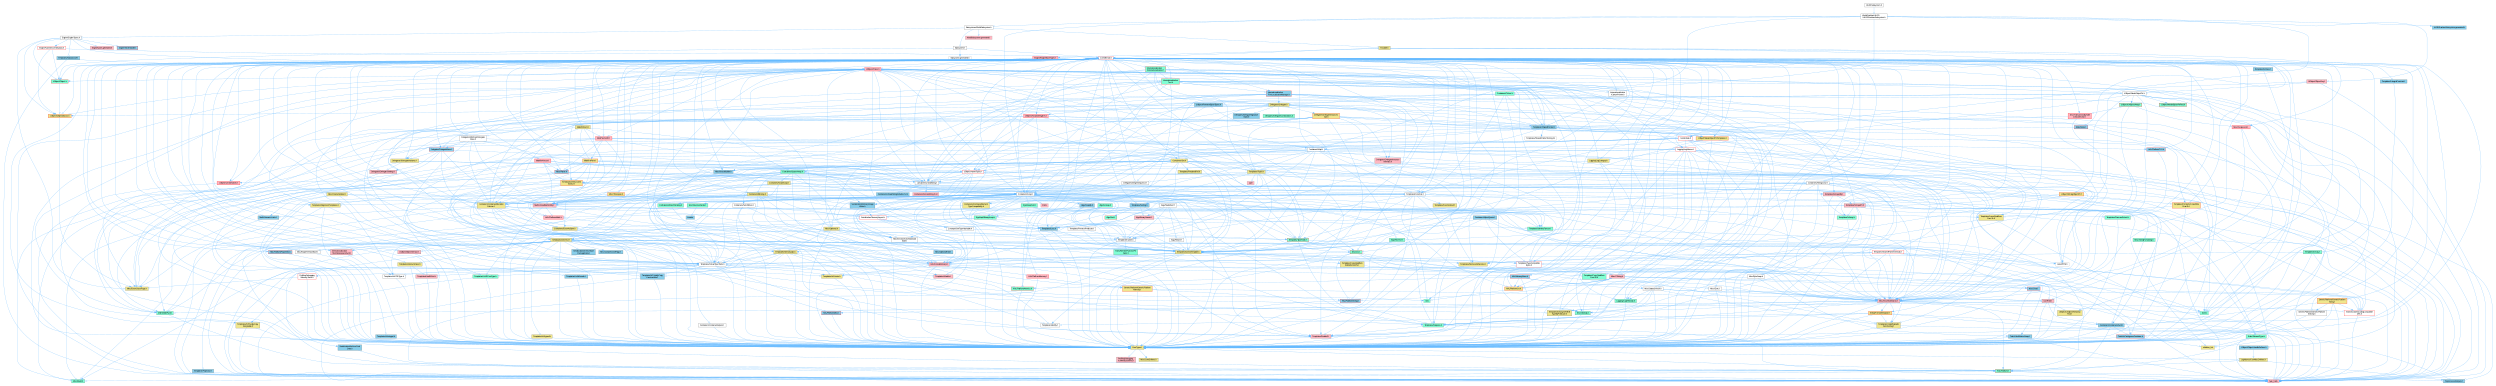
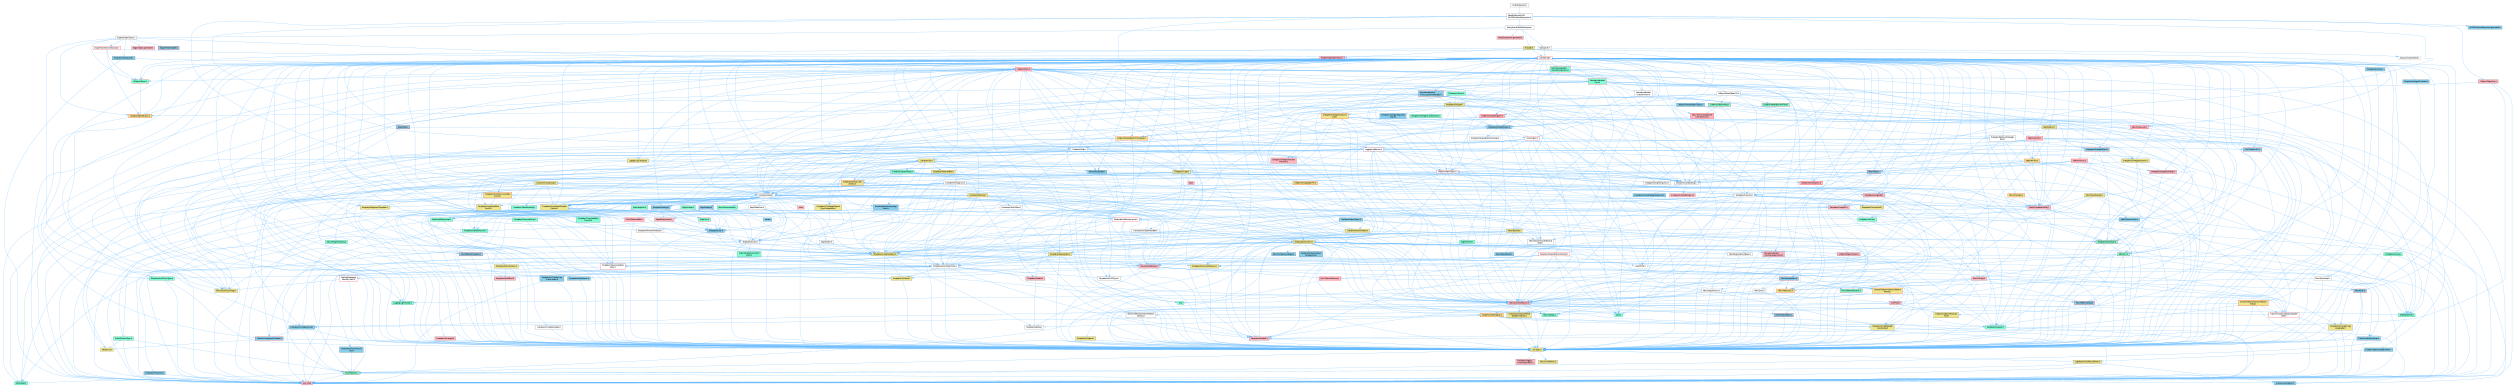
(604, 212) -> (451, 86)
(1352, 264) -> none
(386, 336) -> (445, 339)
